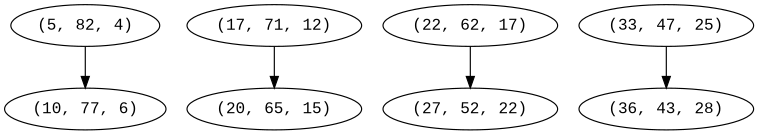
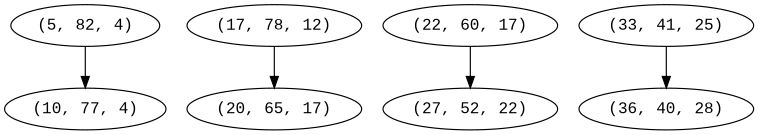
(274, 26) -> (274, 26)
(470, 26) -> (470, 26)
(666, 26) -> (666, 26)
(85, 109) -> (85, 109)
(274, 109) -> (274, 109)
(666, 109) -> (666, 109)
